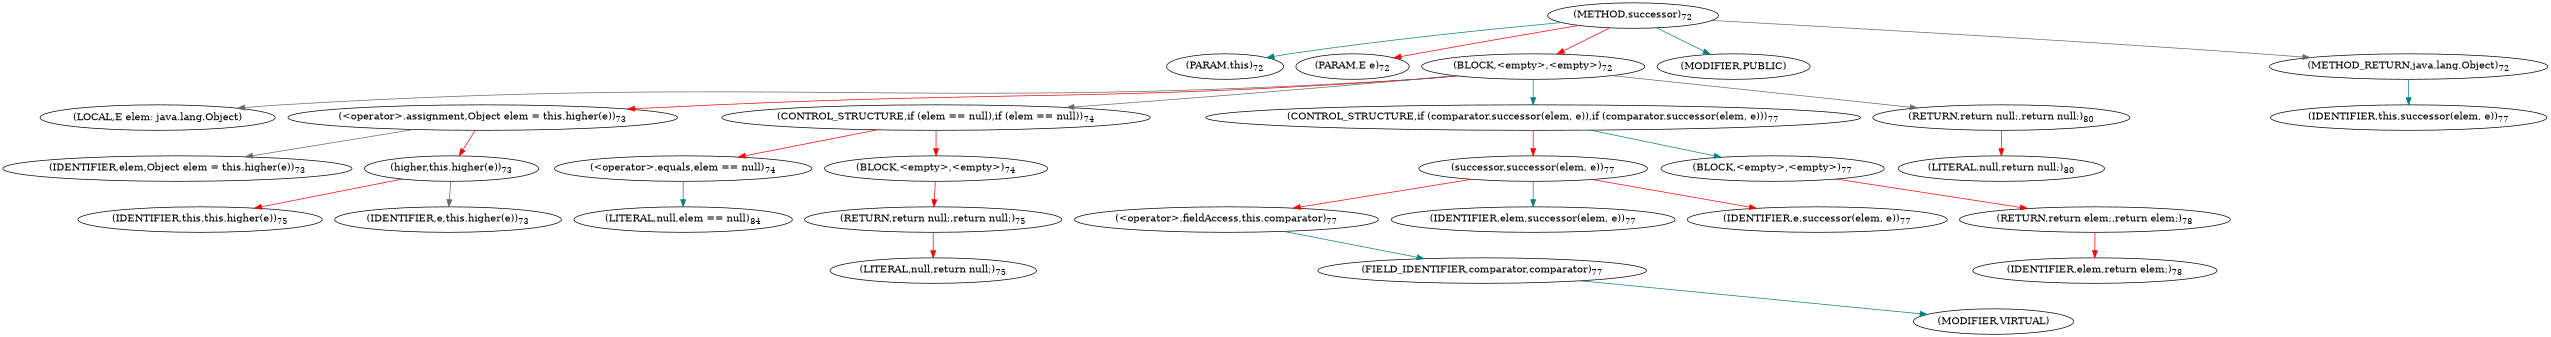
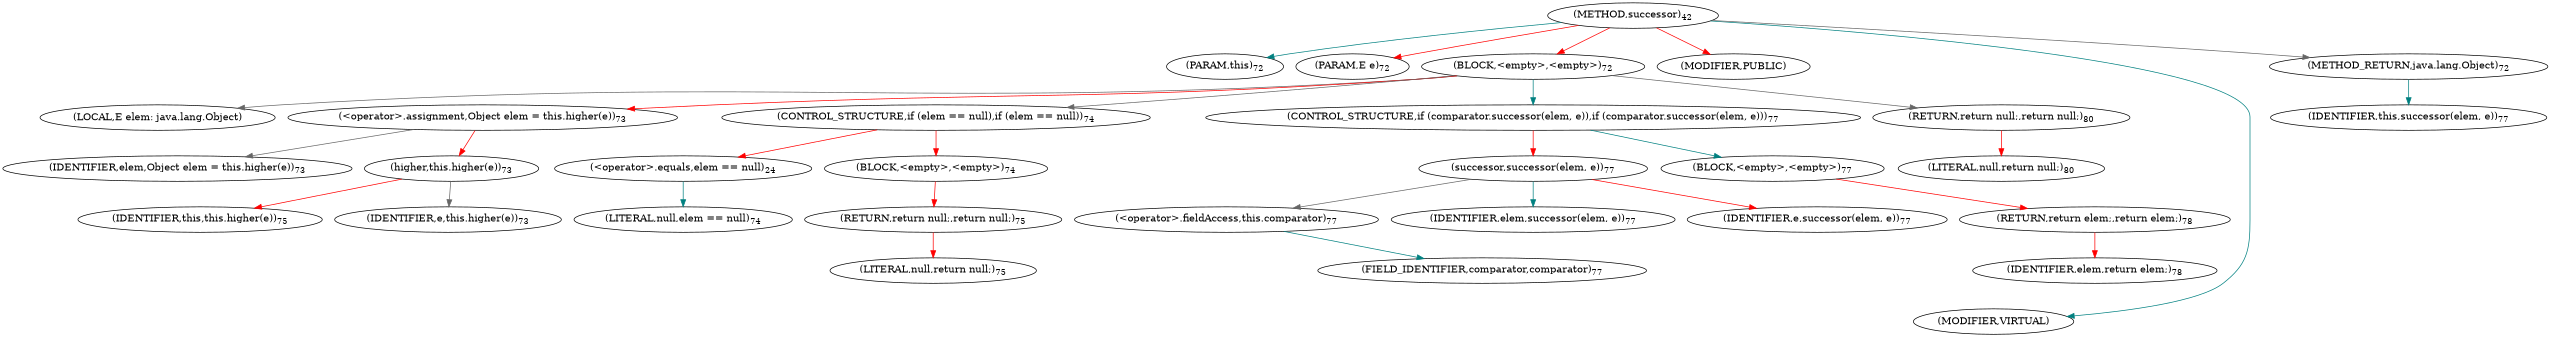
(1687, 15) -> (1687, 15)
(1680, 40) -> (1680, 40)
(771, 168) -> (771, 168)
(1386, 193) -> (1386, 193)
(756, 219) -> (756, 219)
(1750, 297) -> (2150, 72)
